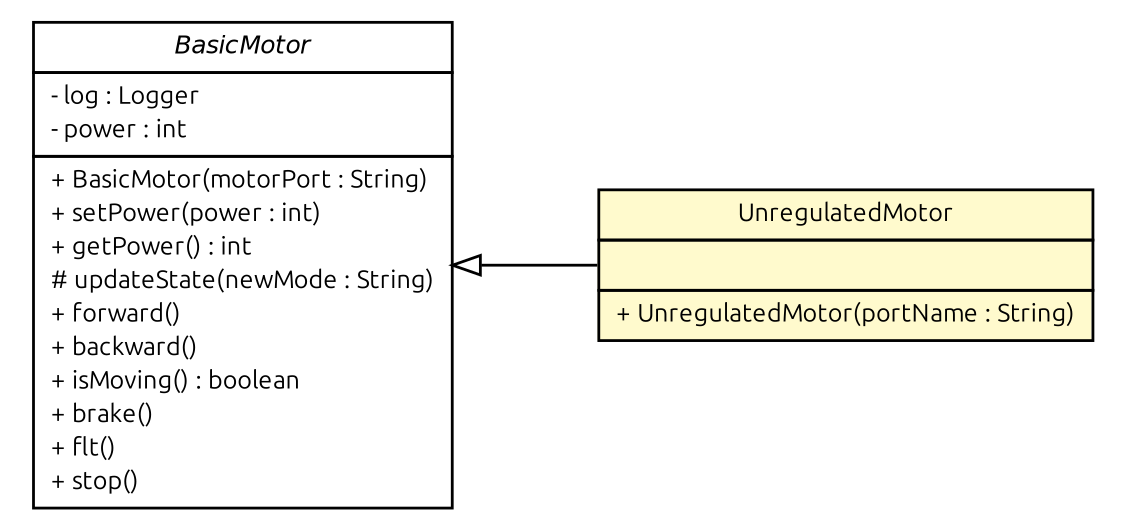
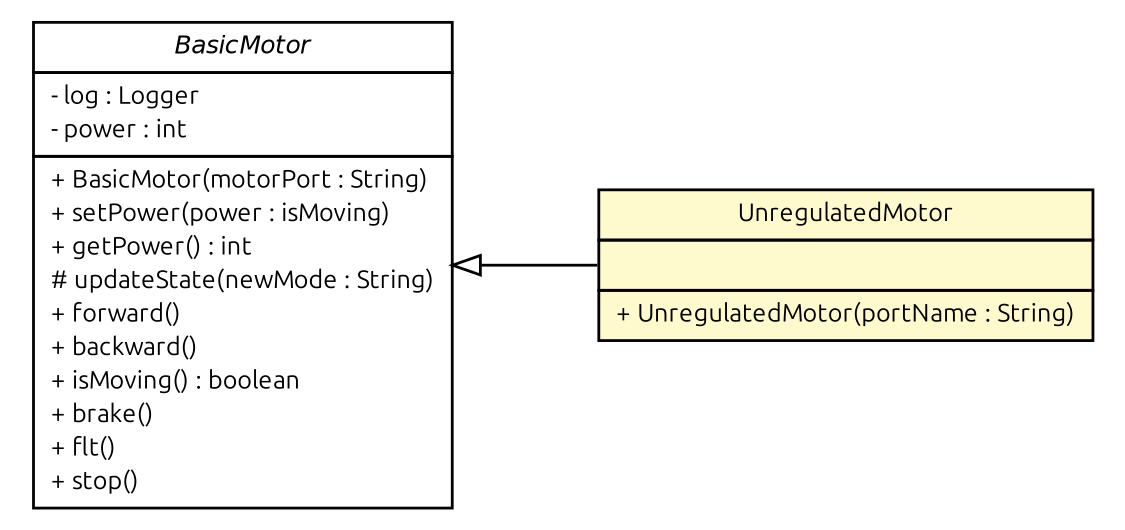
(187, 214) -> (222, 214)
